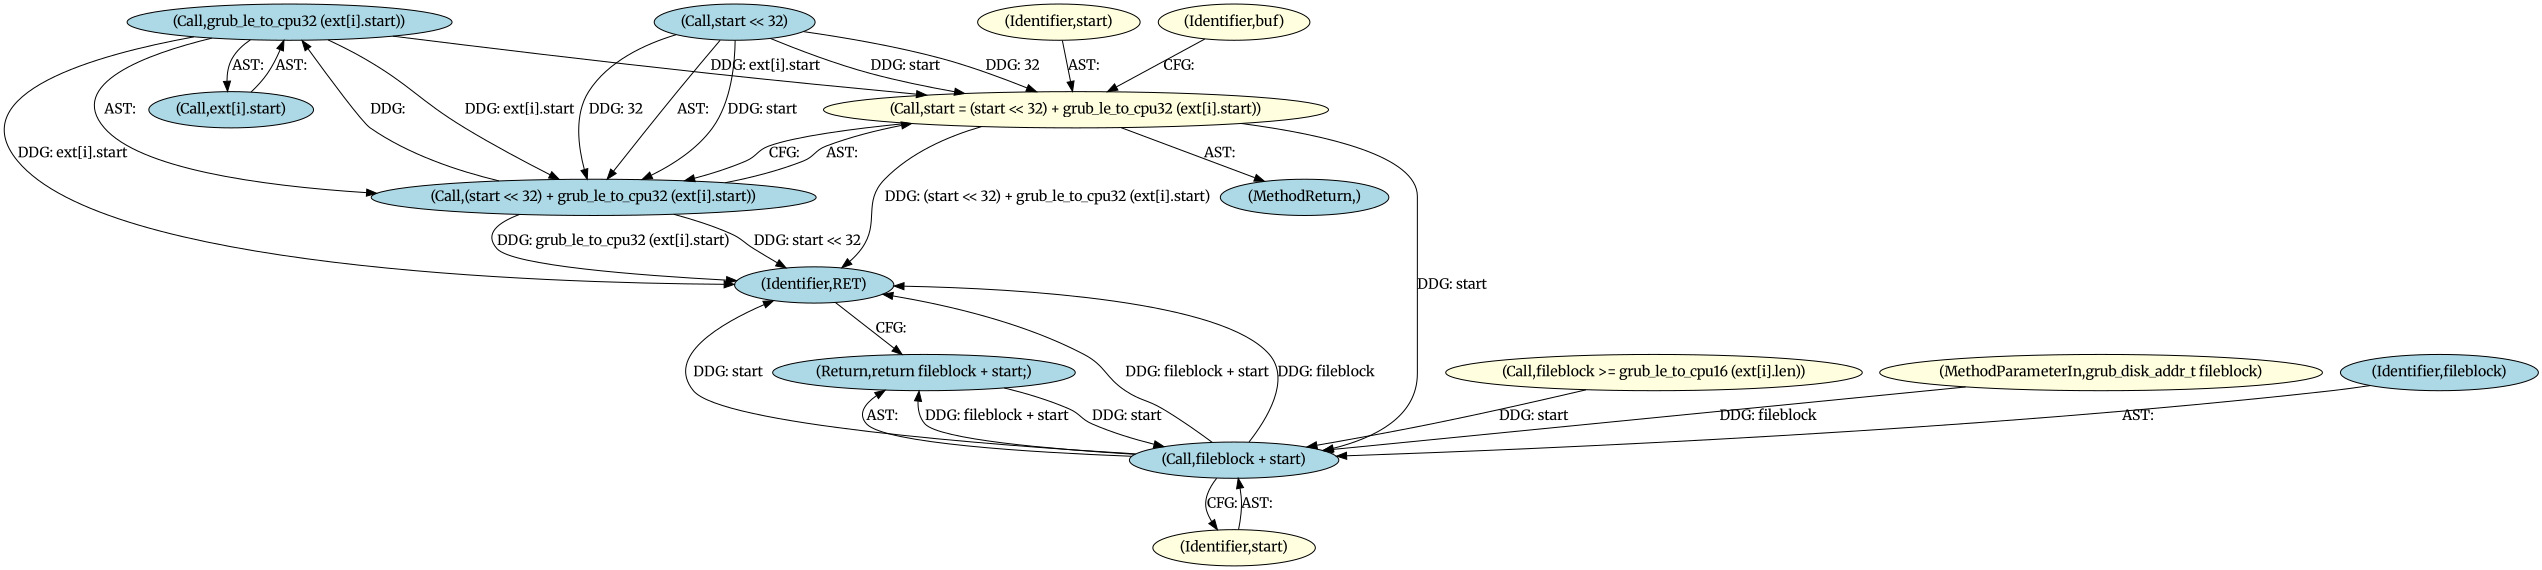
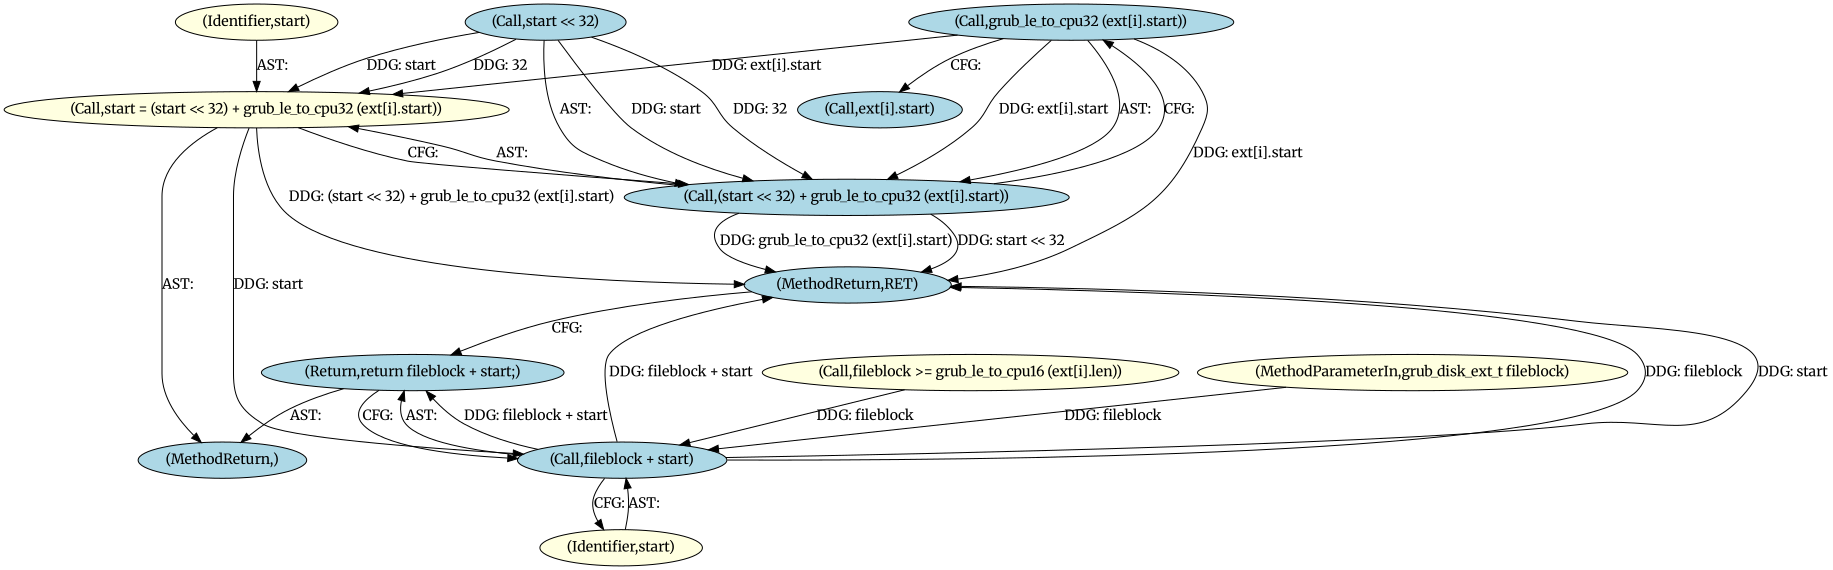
(1234, 22) -> none
(250, 66) -> (968, 66)
(268, 73) -> none
(390, 110) -> (1181, 110)
(814, 285) -> (848, 285)
(2101, 373) -> (1413, 373)
(2439, 373) -> none
none -> (294, 407)
(1127, 416) -> (379, 416)
(1534, 416) -> (865, 416)
